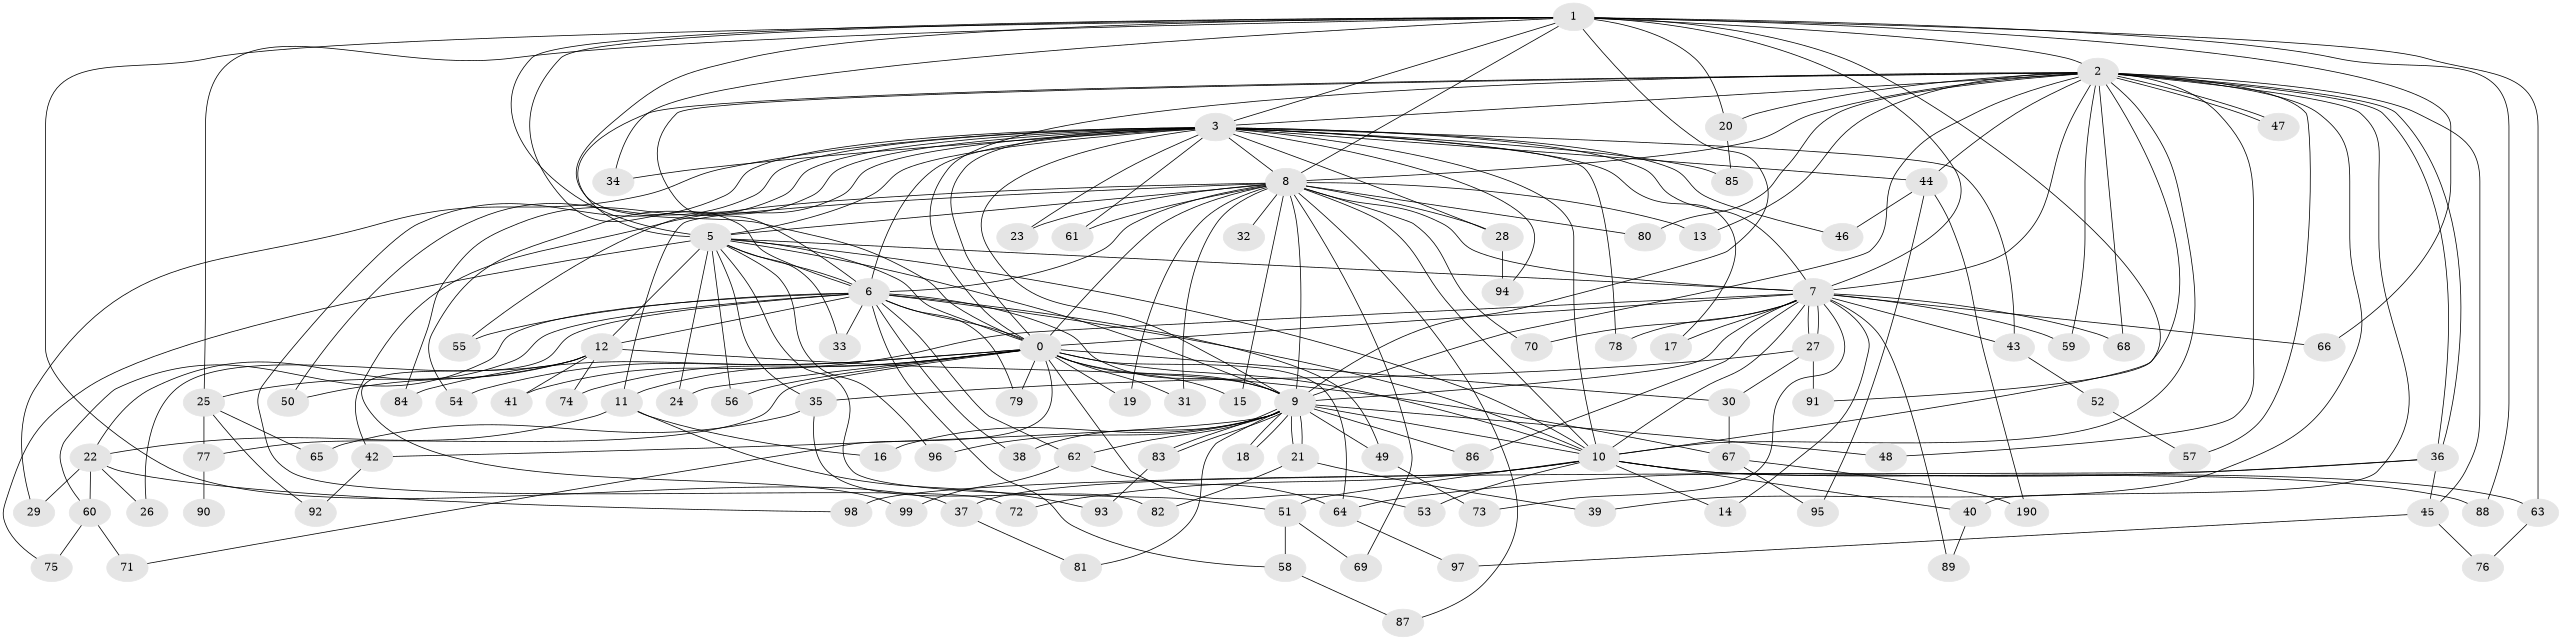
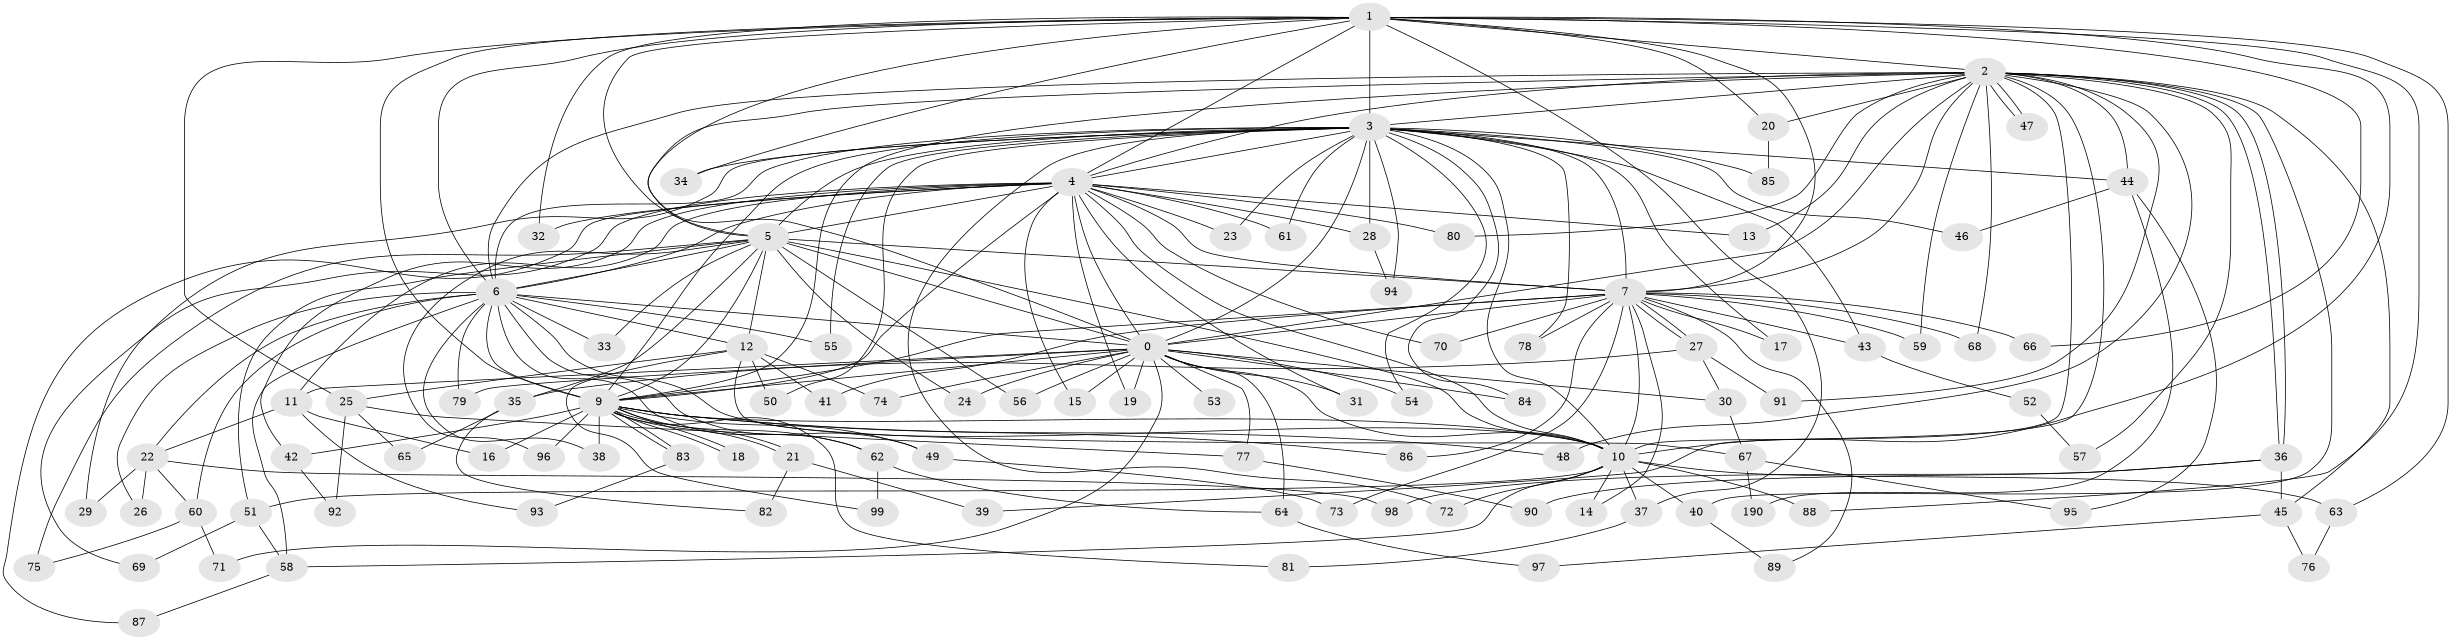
none -> (884, 23)
(1286, 182) -> (1072, 182)
(1887, 475) -> (1742, 480)
(1506, 482) -> (964, 554)
